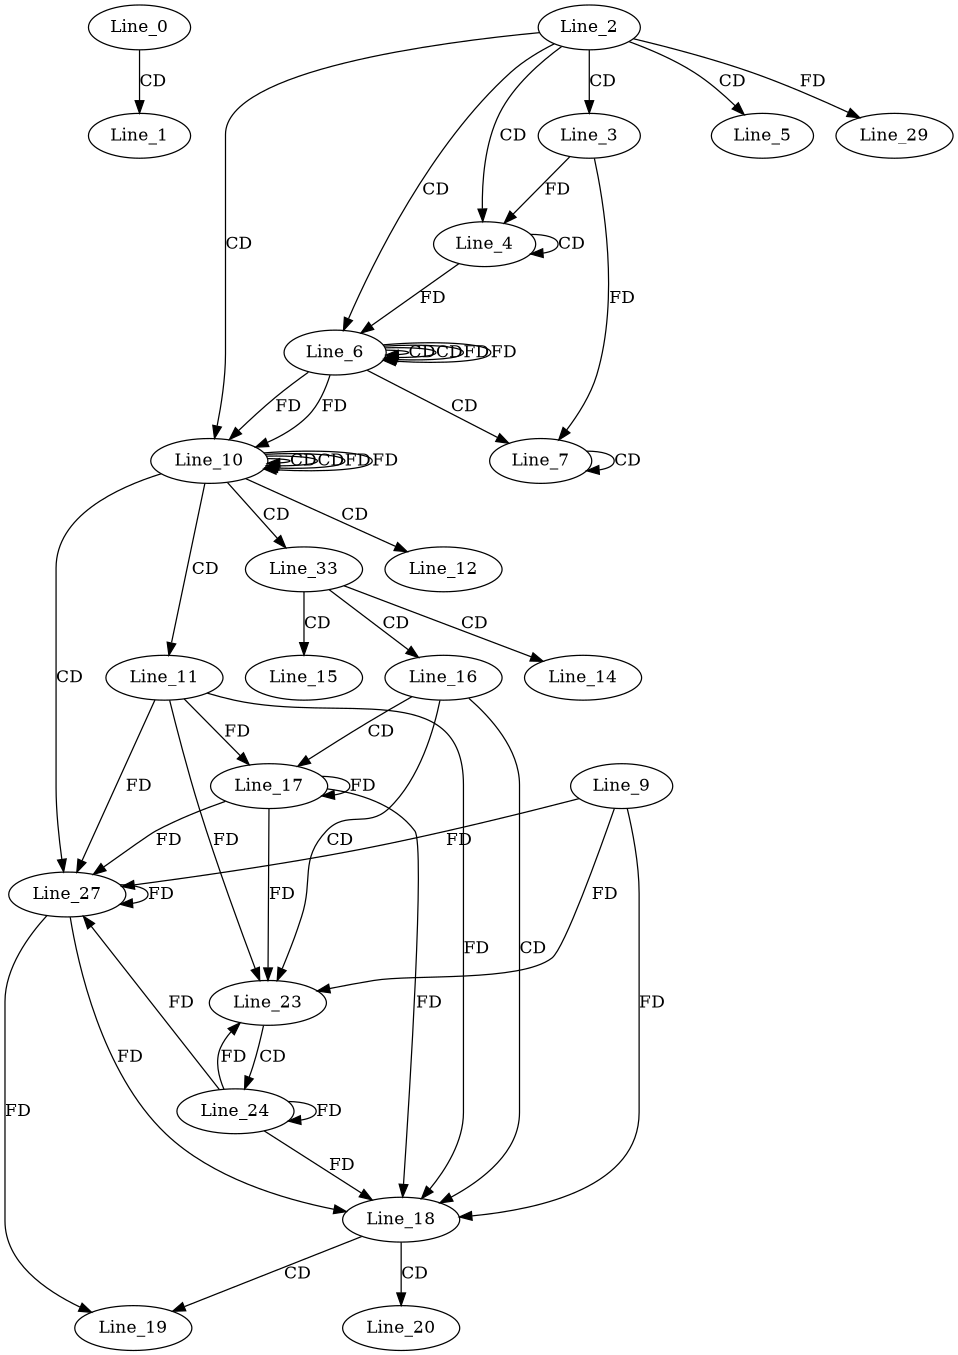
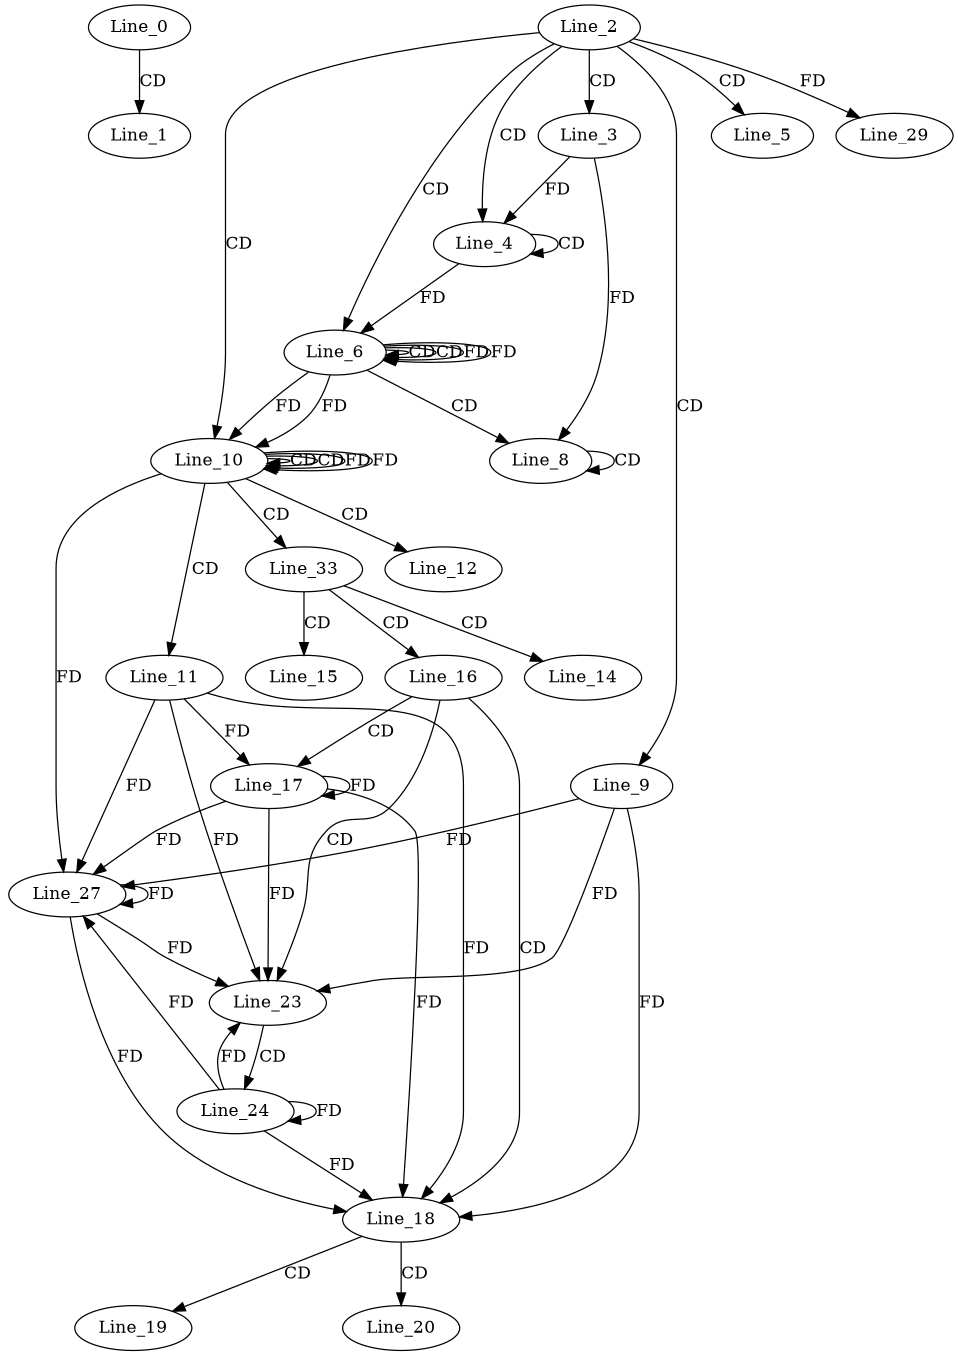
none -> (676, 393)
(541, 461) -> (541, 461)
(70, 678) -> (70, 678)
(5, 1123) -> (155, 951)
